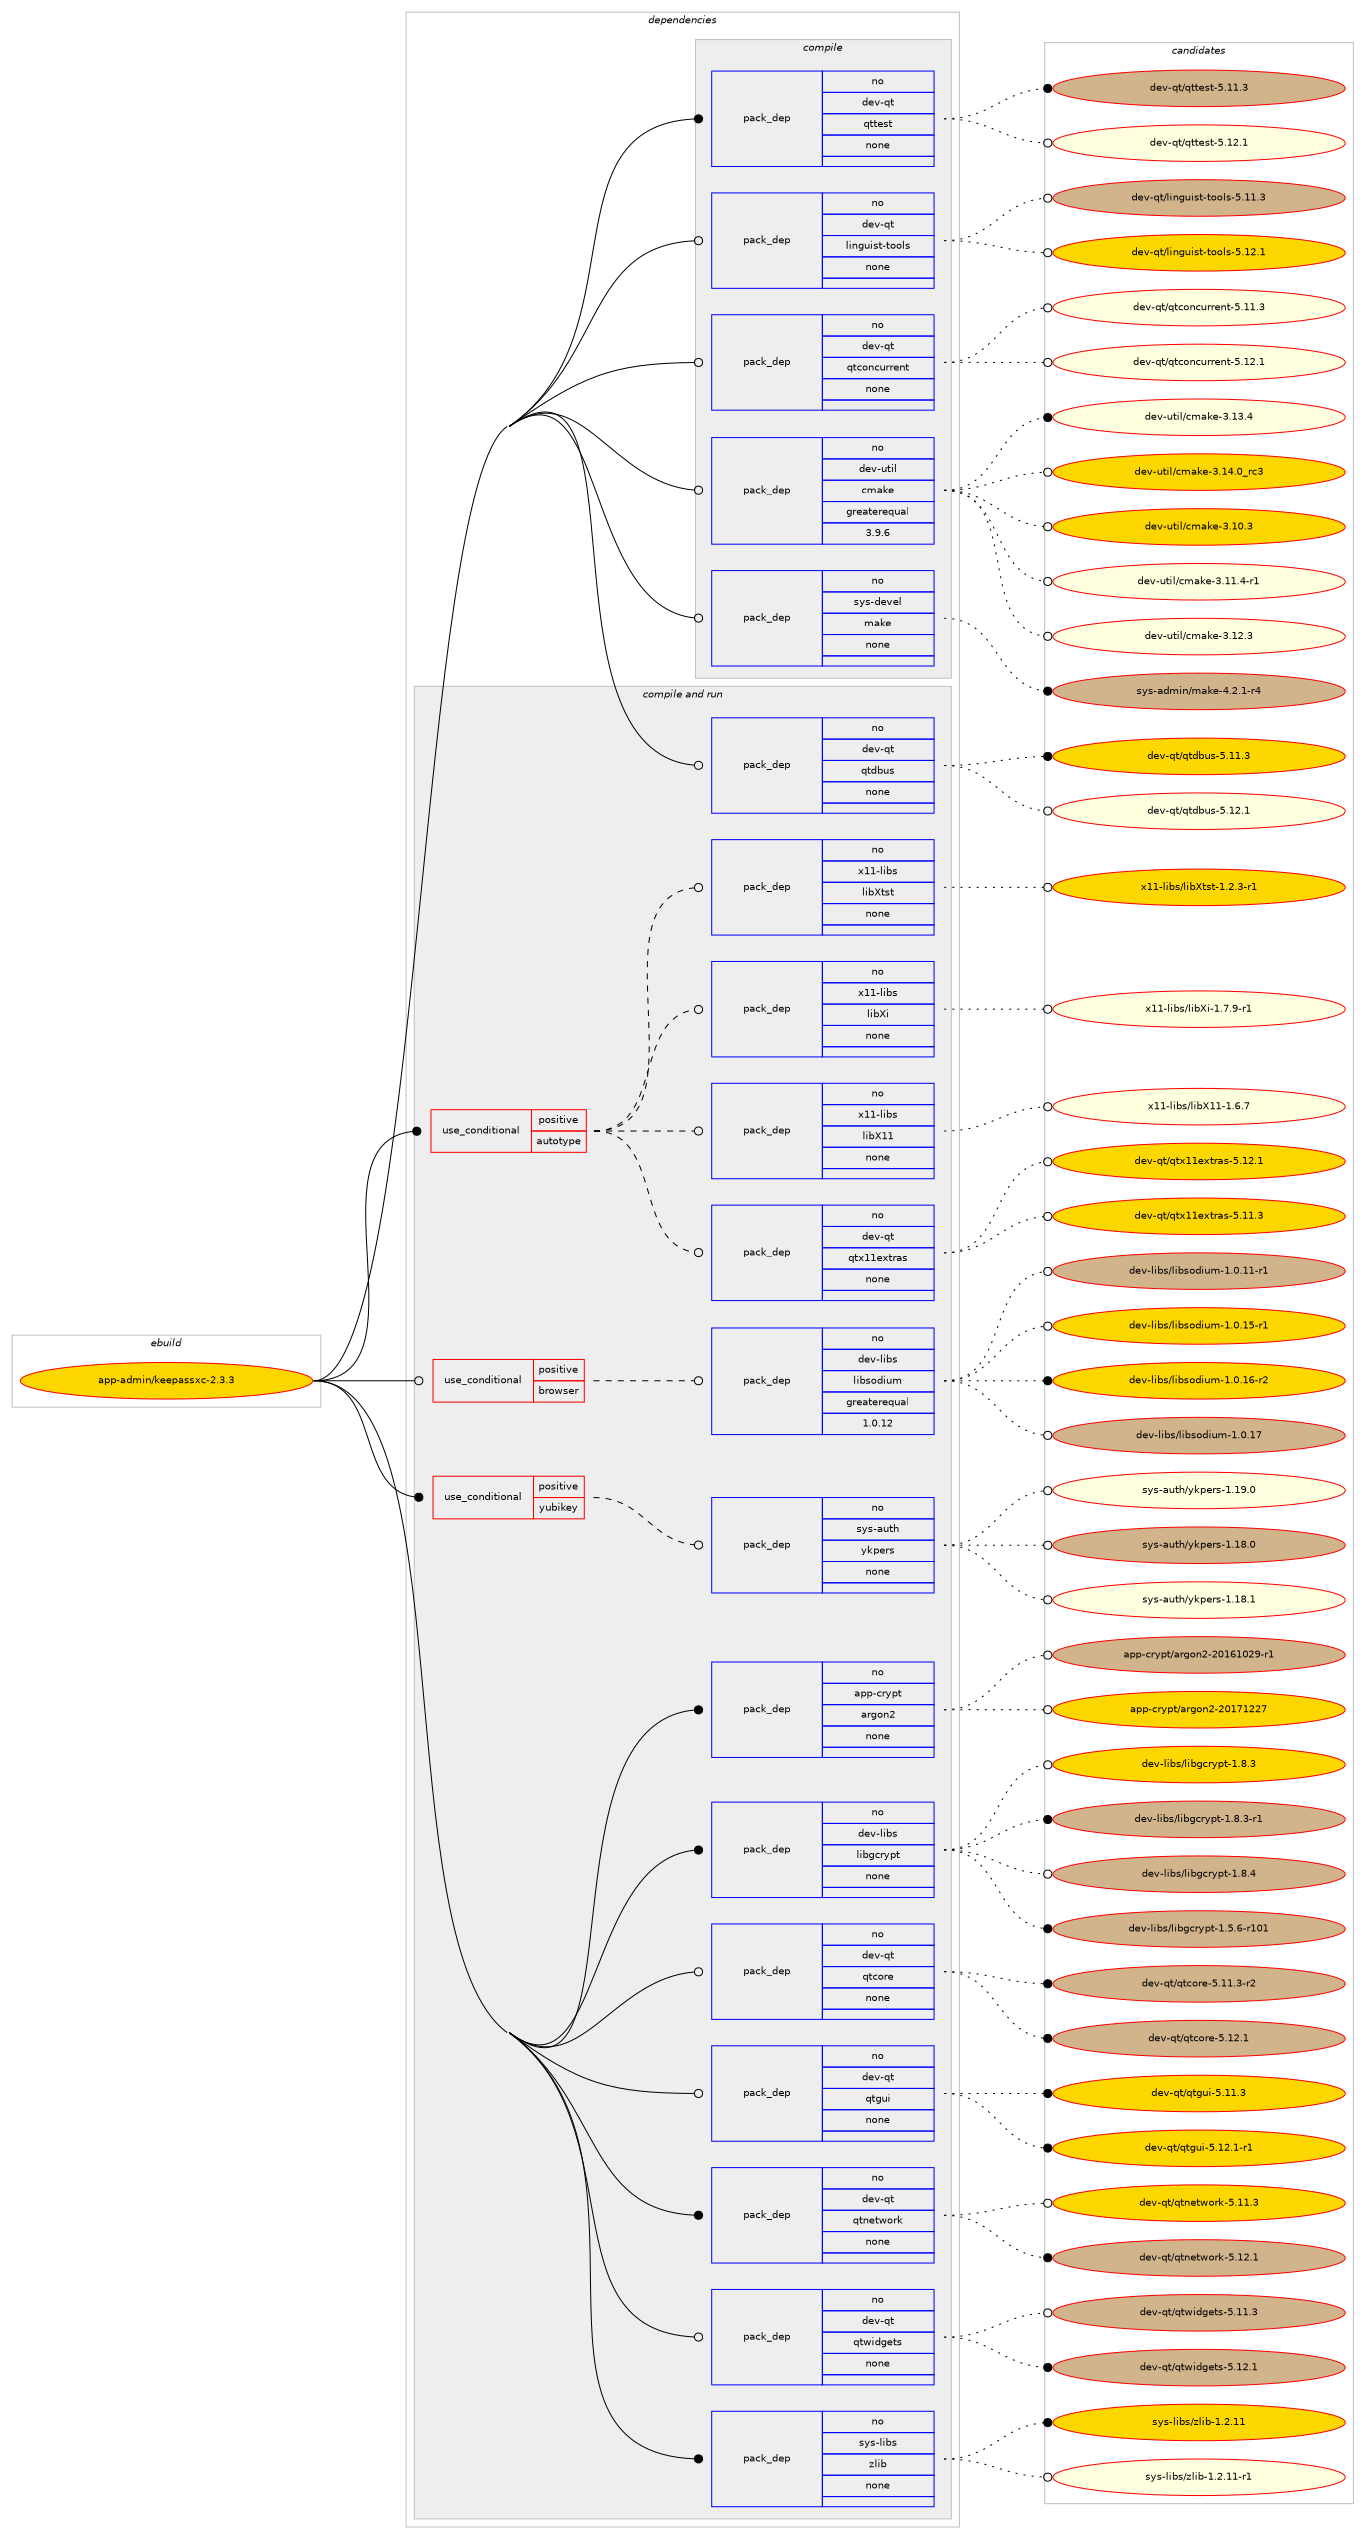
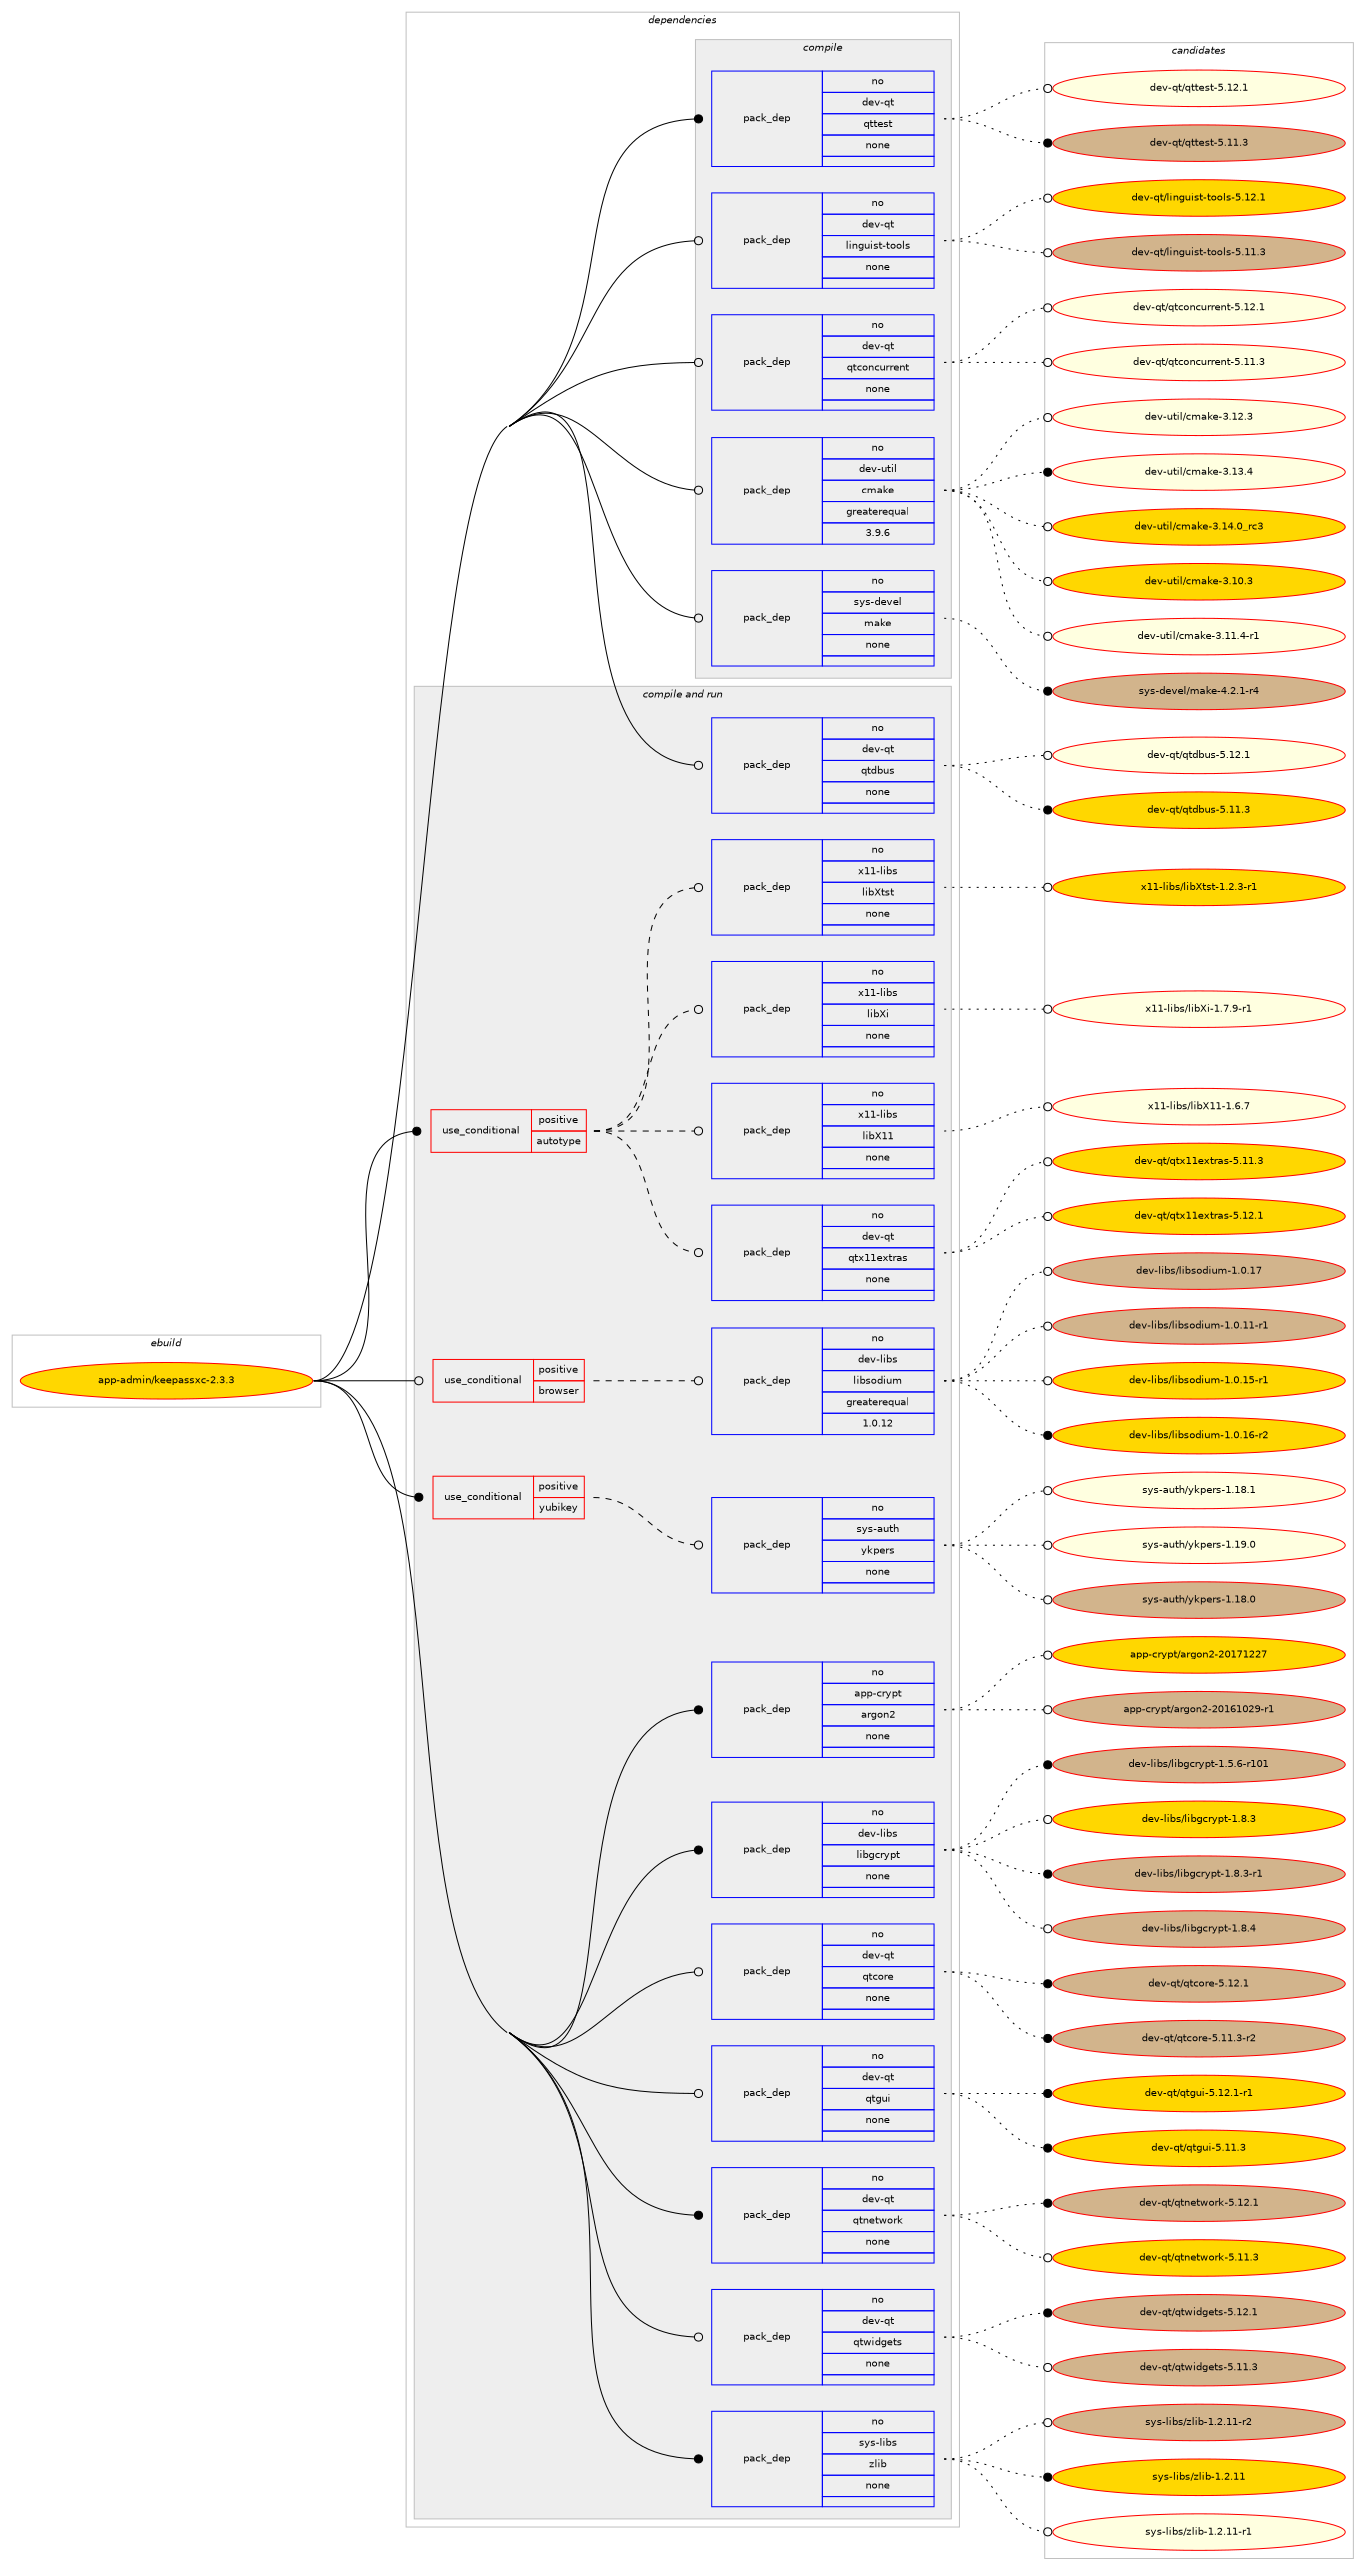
(1199, 691) -> (1199, 691)
none -> (1199, 2422)
